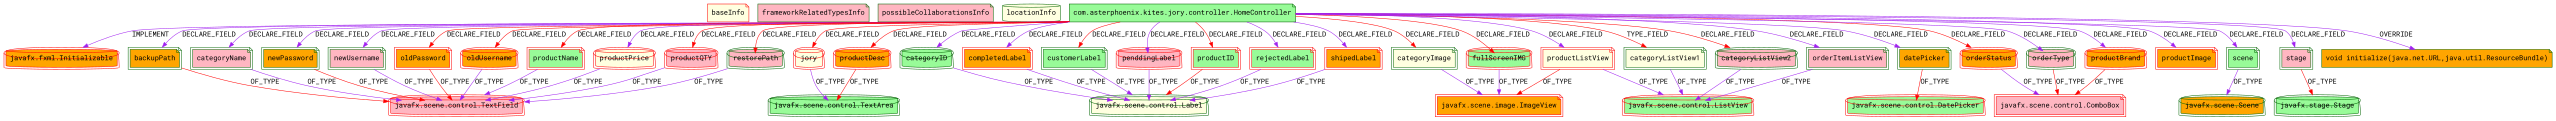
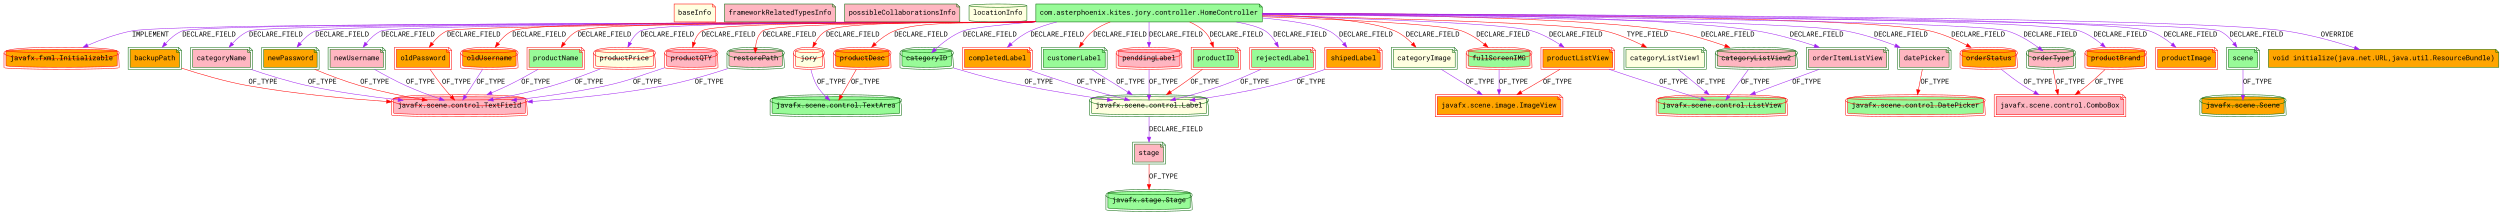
(1798, 16) -> (1149, 127)
(1578, 58) -> (1578, 58)
(1924, 58) -> (1924, 58)
